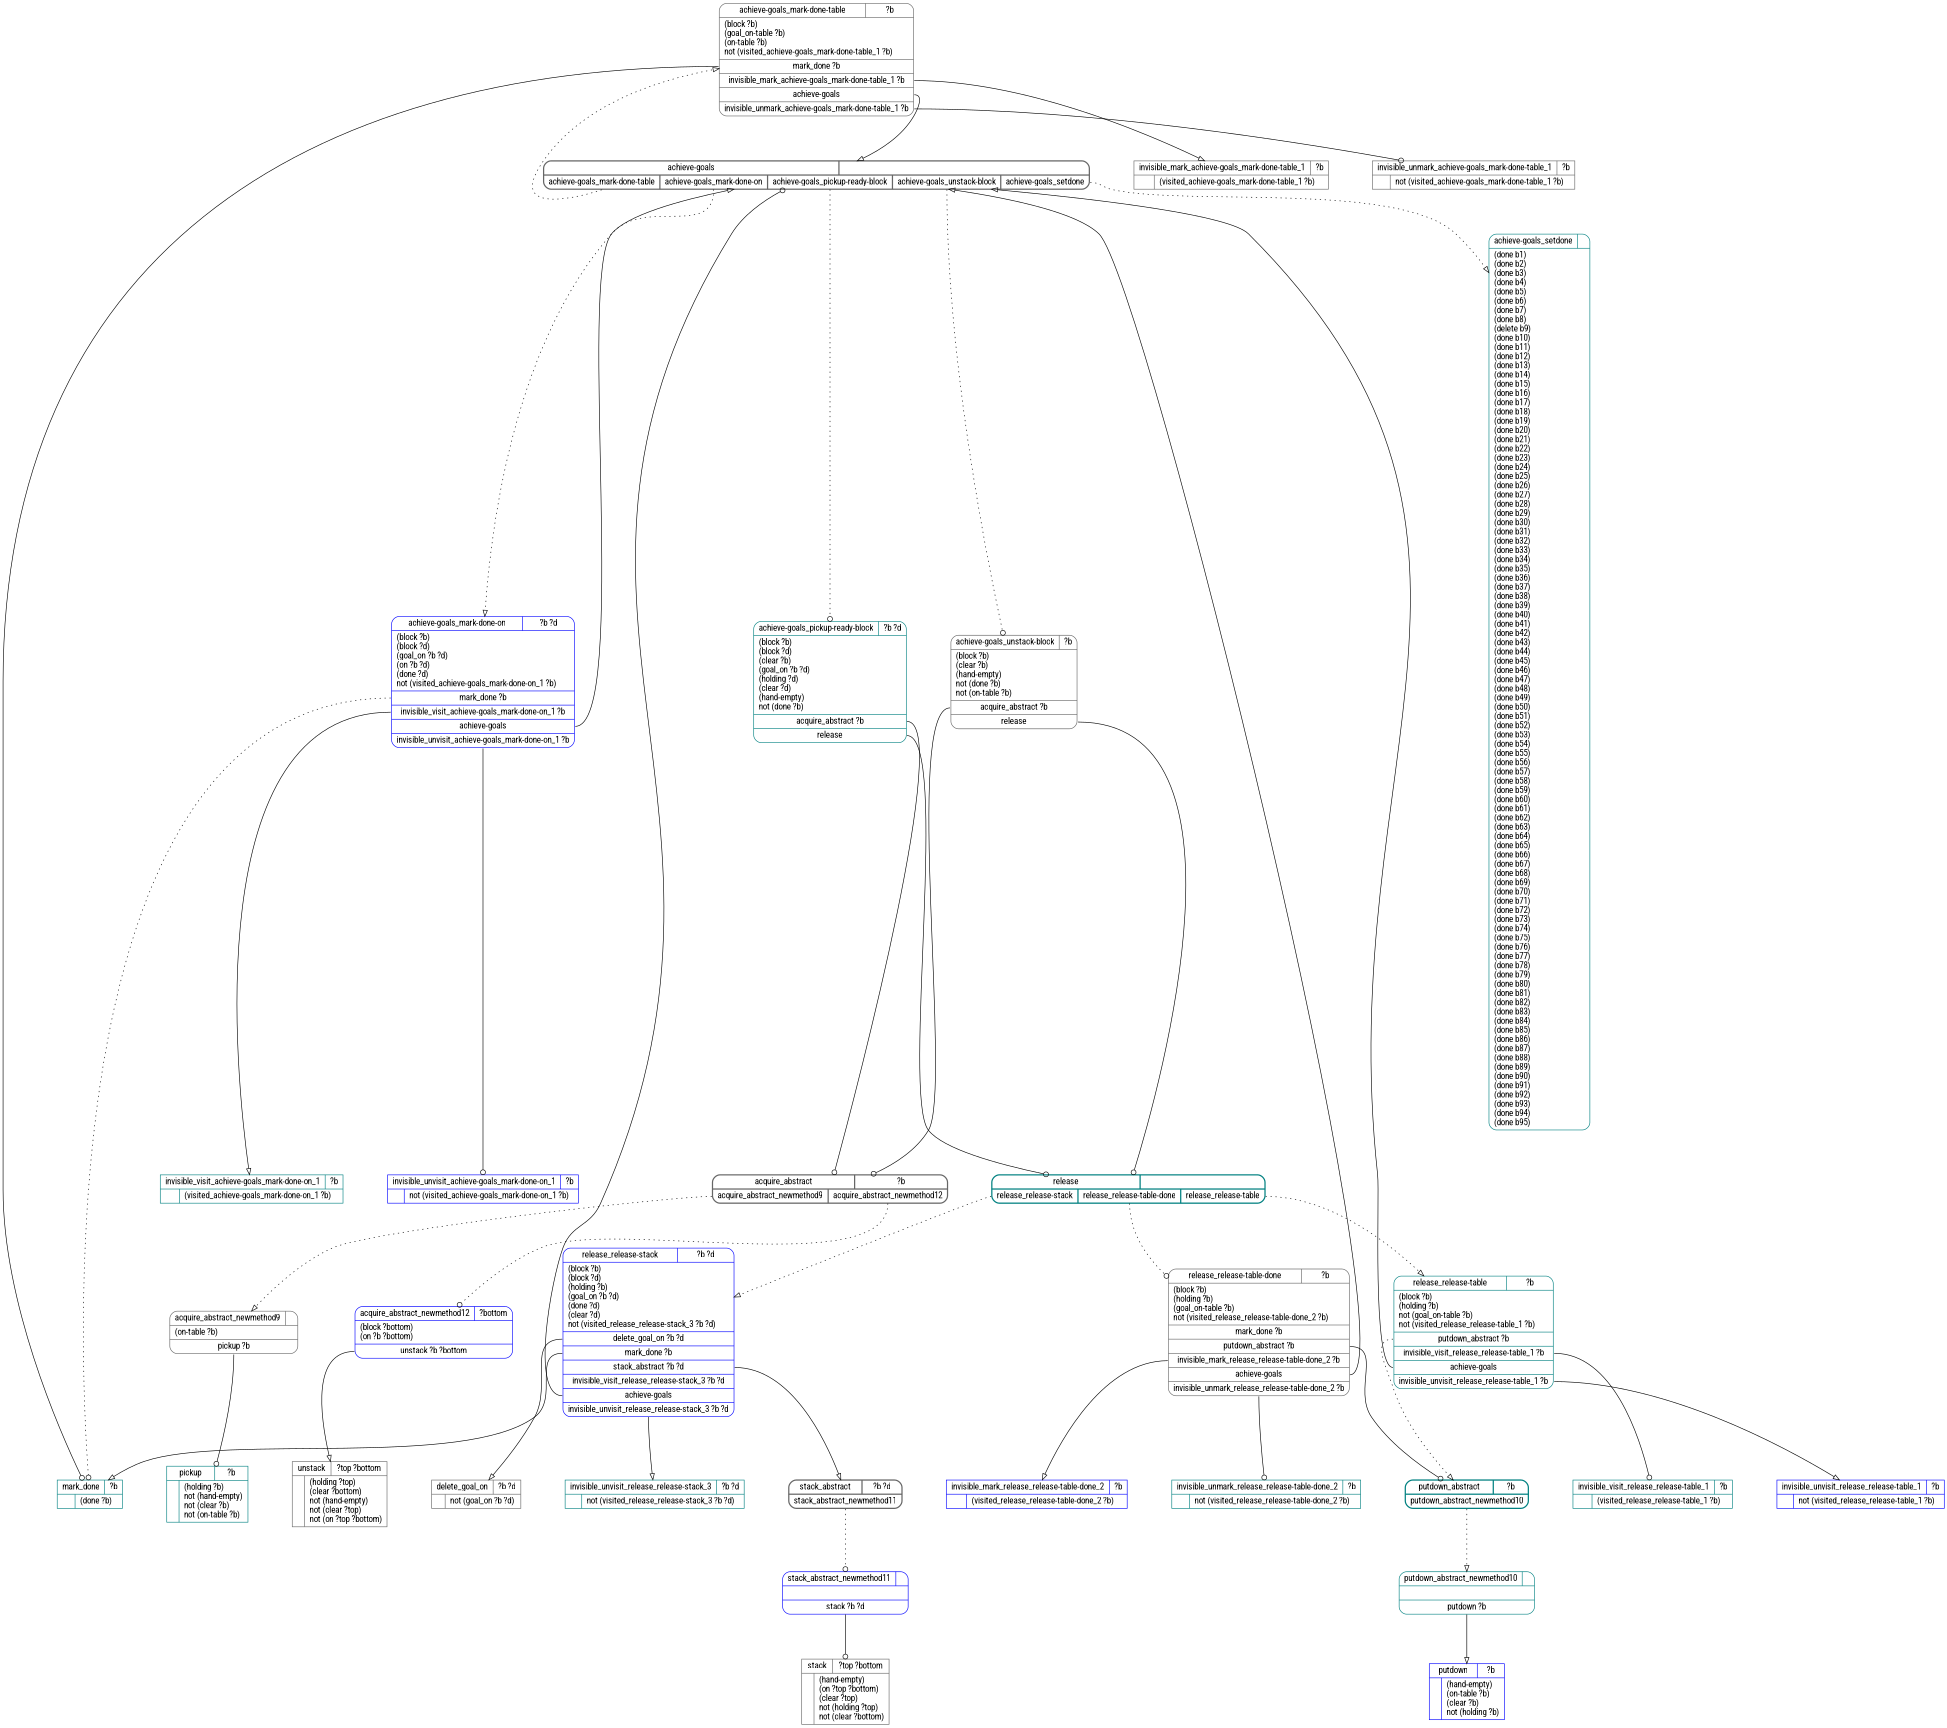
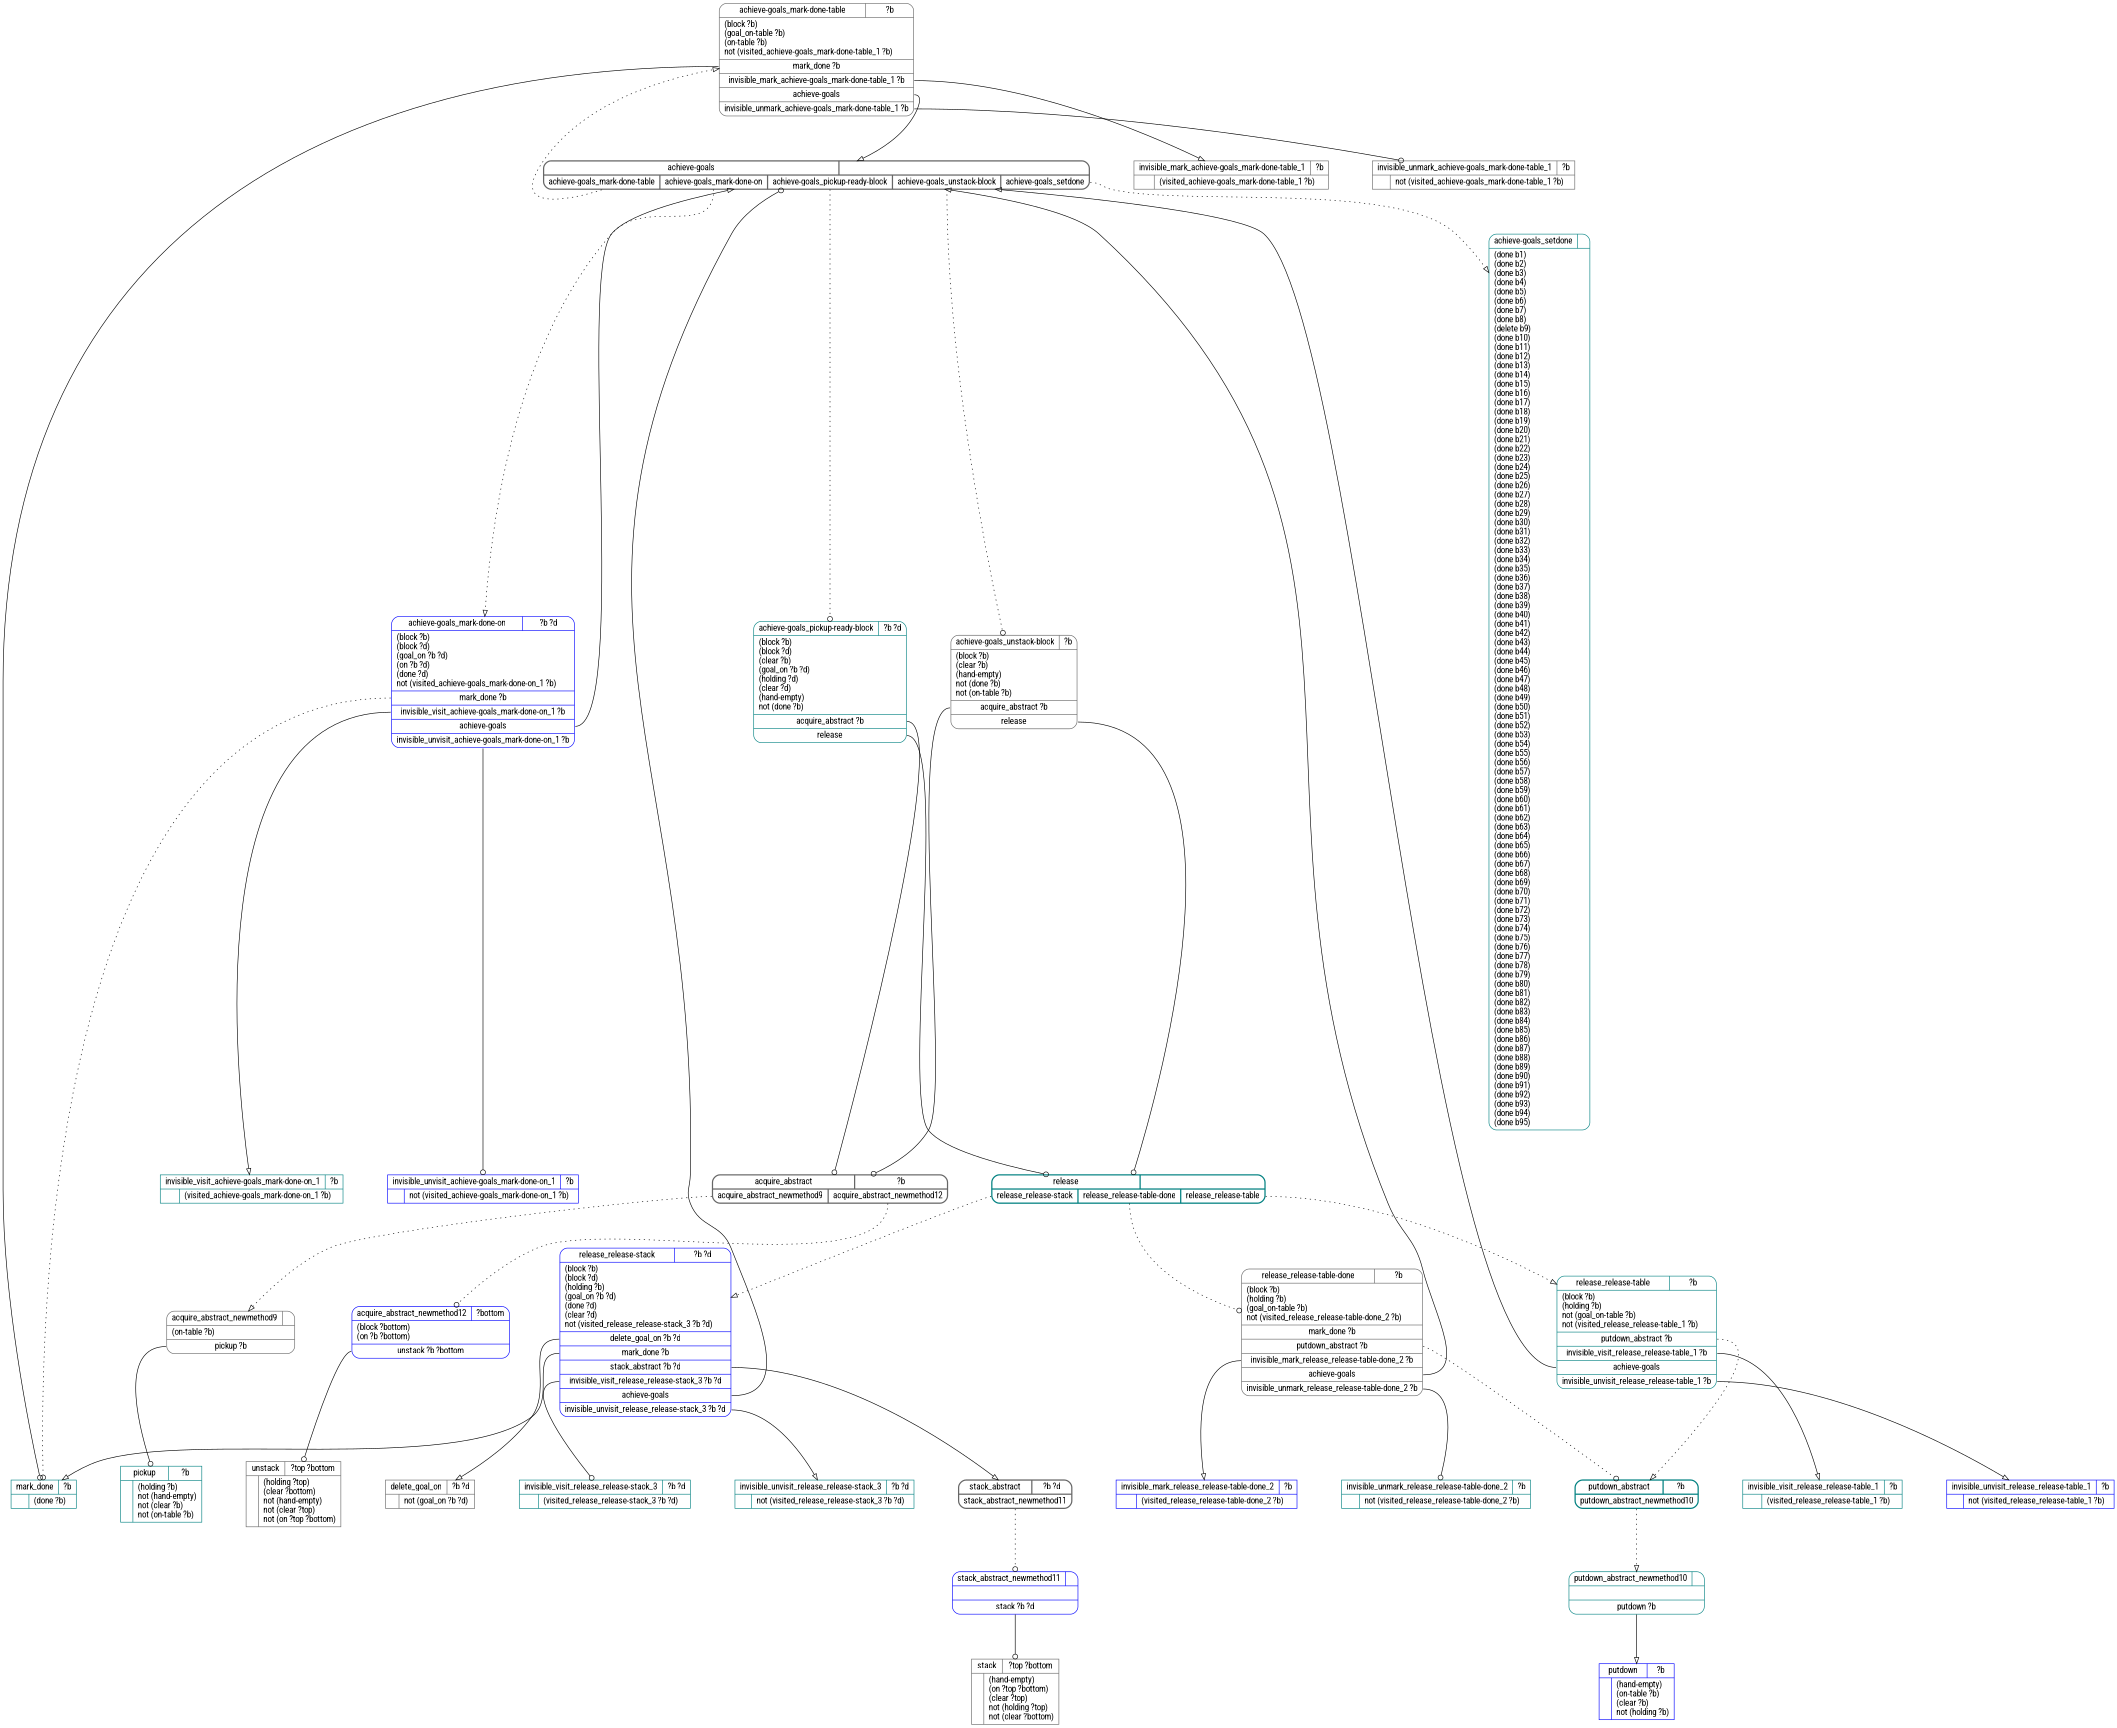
(322, 1395) -> (324, 1402)
(1619, 1398) -> (1784, 1397)
(1374, 1421) -> (1520, 1409)
none -> (605, 1494)
